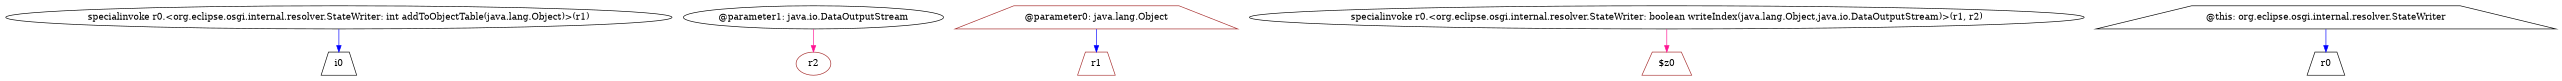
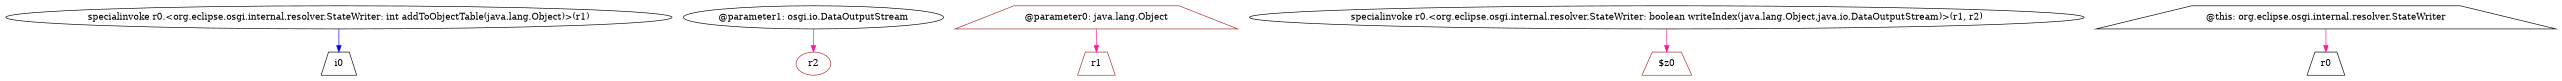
(813, 17) -> (813, 17)
(1096, 37) -> (1096, 37)
(2326, 37) -> (2326, 37)
